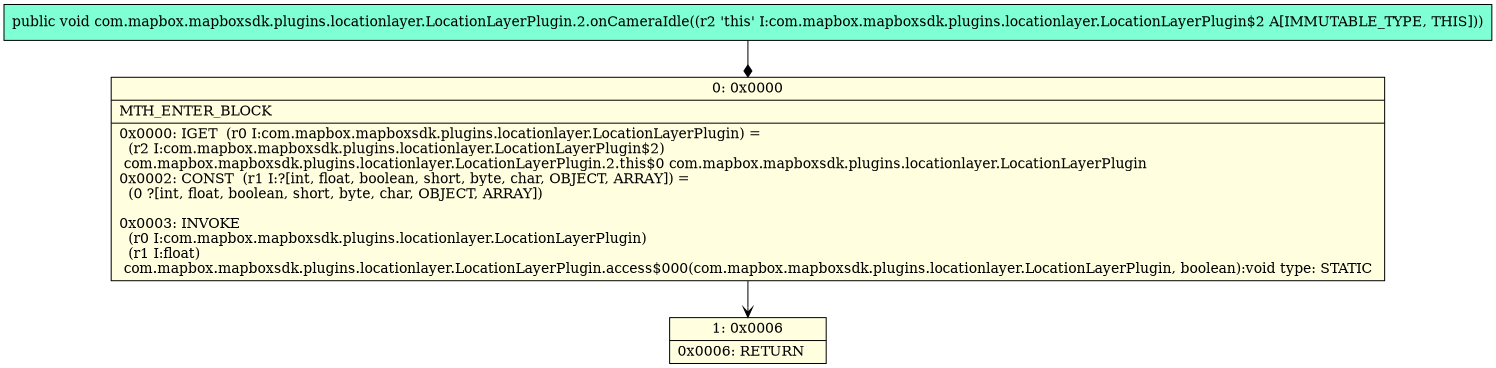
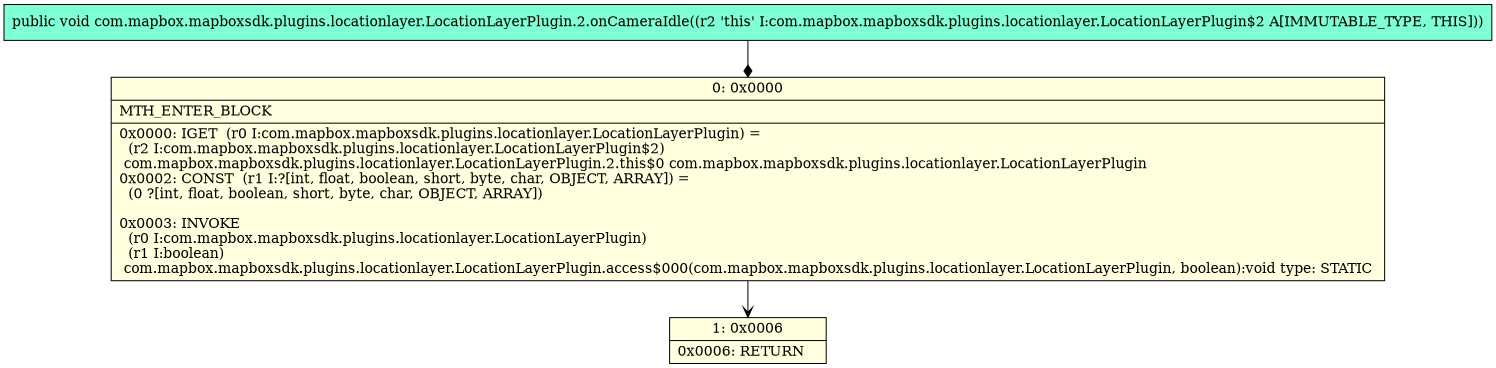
(160, 254) -> (172, 254)
